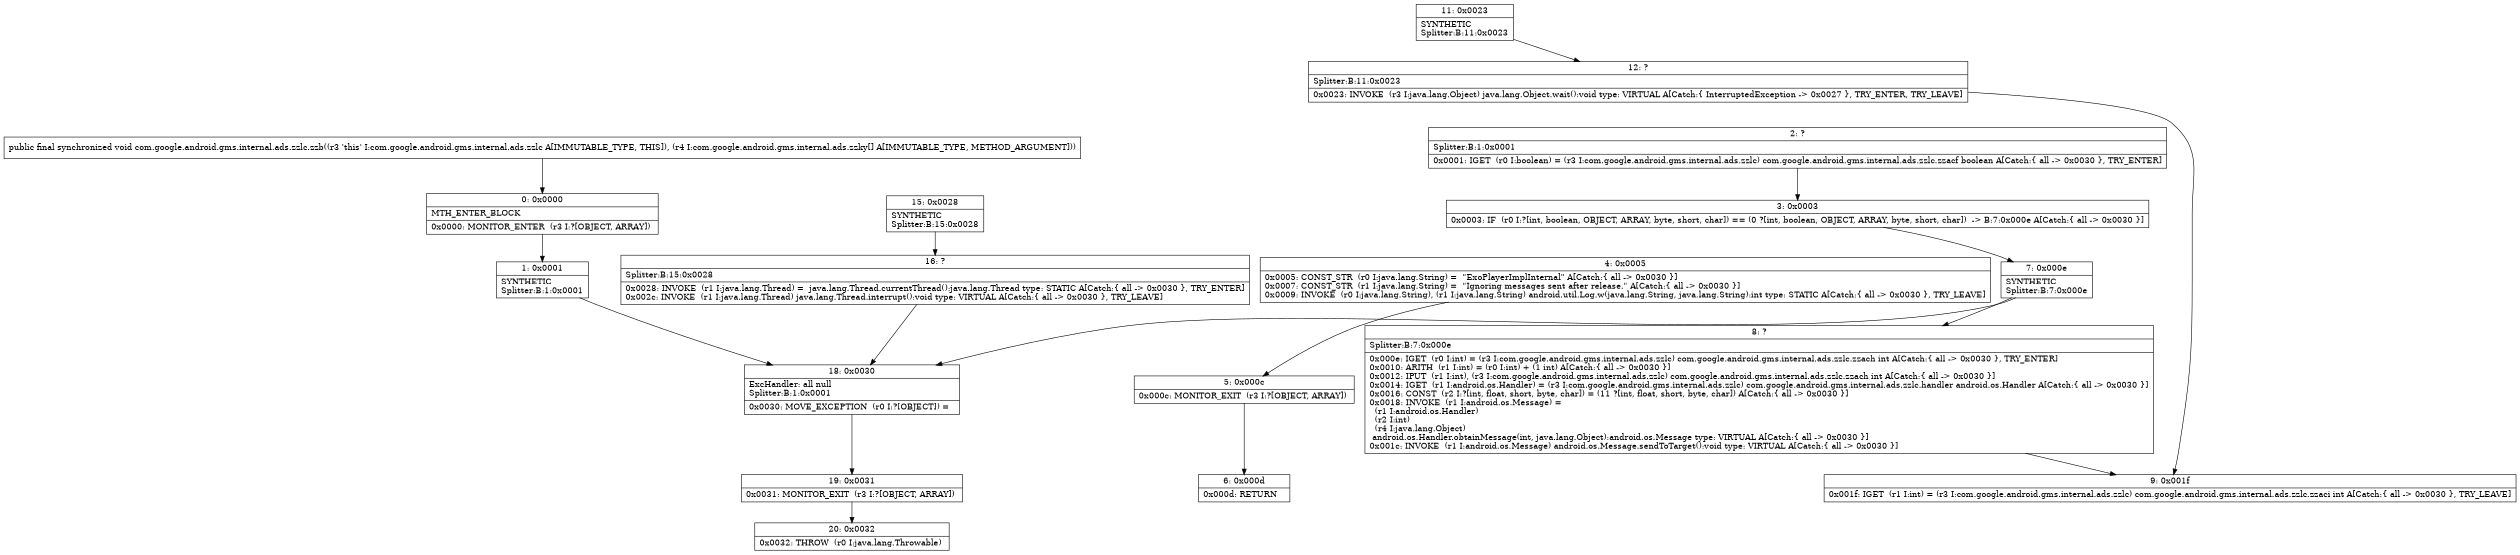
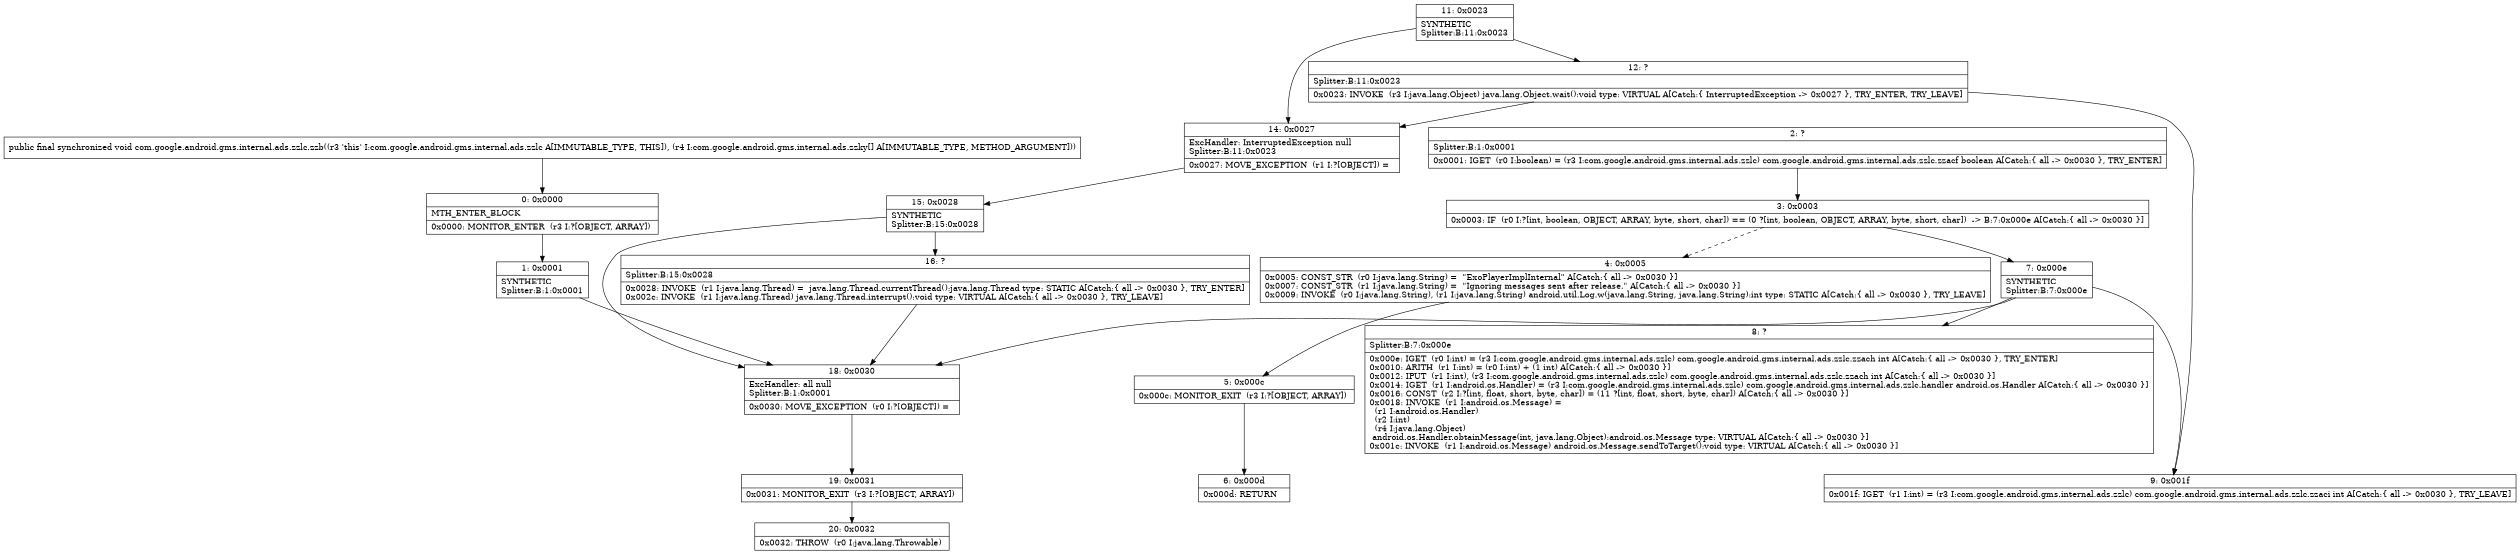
none -> (1292, 148)
none -> (1726, 241)
none -> (651, 242)
(2068, 463) -> (2174, 357)
